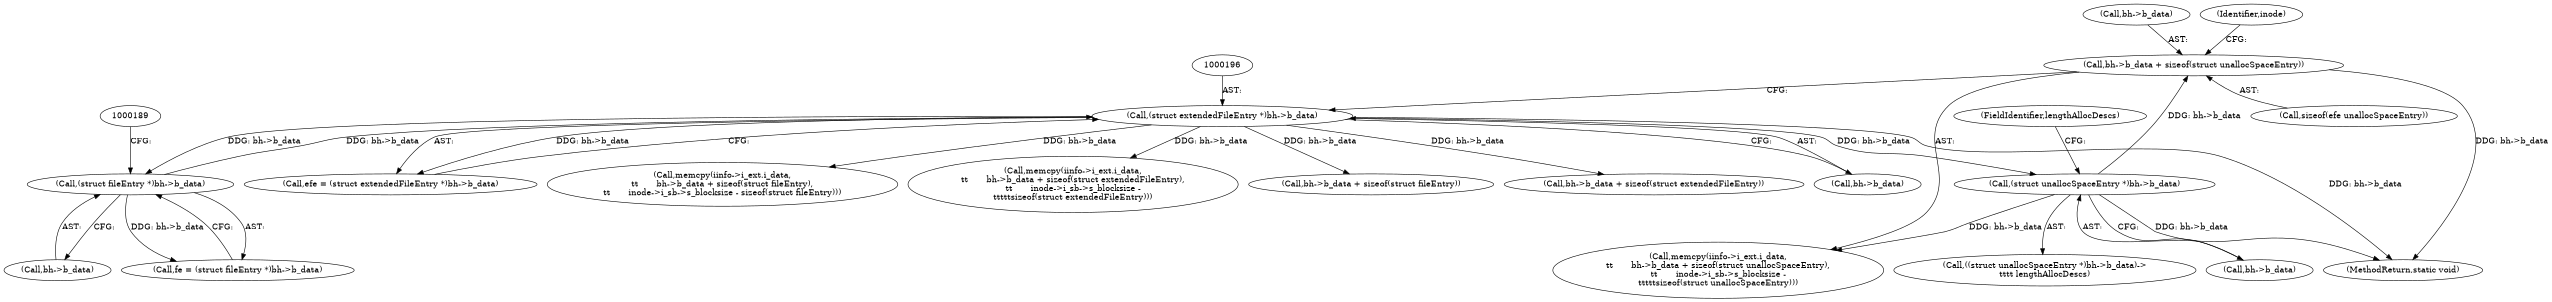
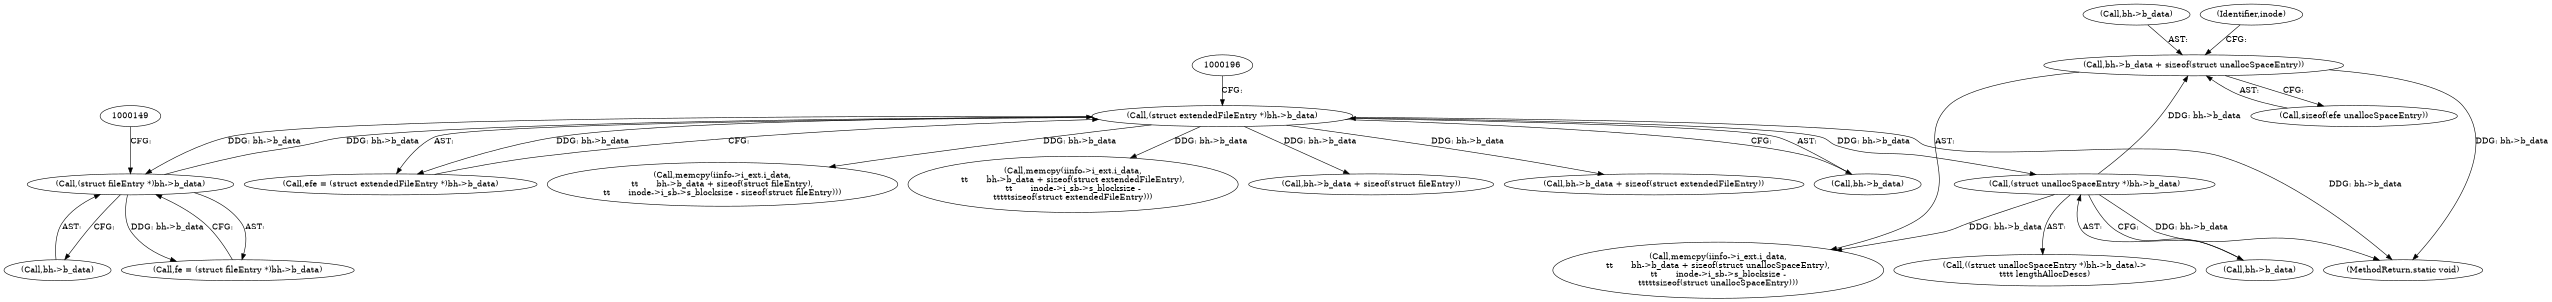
(1234, 91) -> (1234, 91)
(1706, 91) -> (2272, 90)
(130, 116) -> (130, 116)
(2050, 116) -> none
